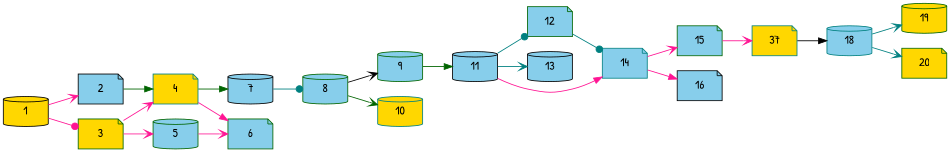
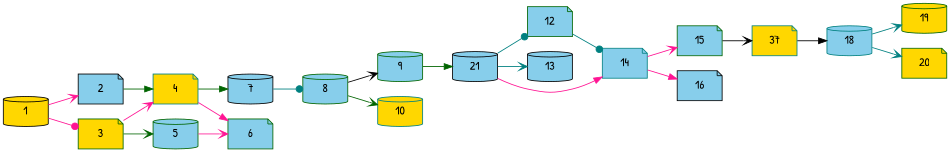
(733, 41) -> (733, 41)
(475, 67) -> (475, 67)
(134, 134) -> (134, 134)
